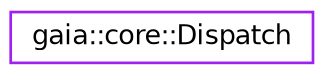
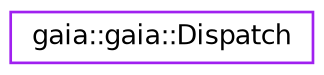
(162, 37) -> (162, 37)
